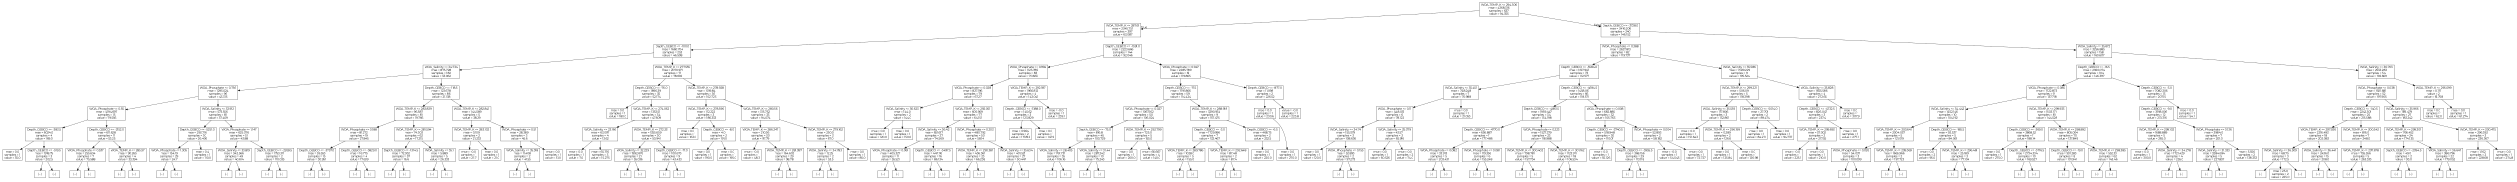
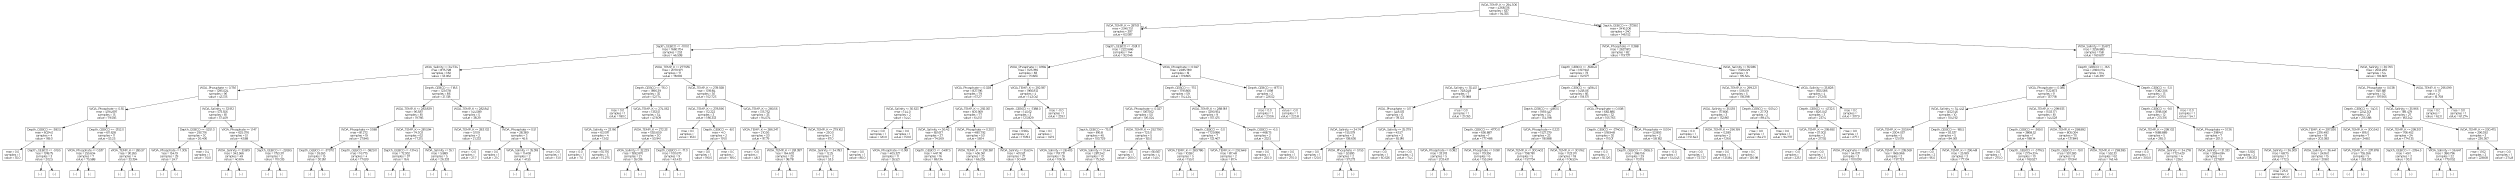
(1283, 132) -> (1275, 145)
(482, 145) -> (505, 145)
